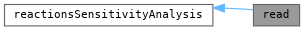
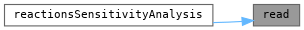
(239, 9) -> (228, 22)
